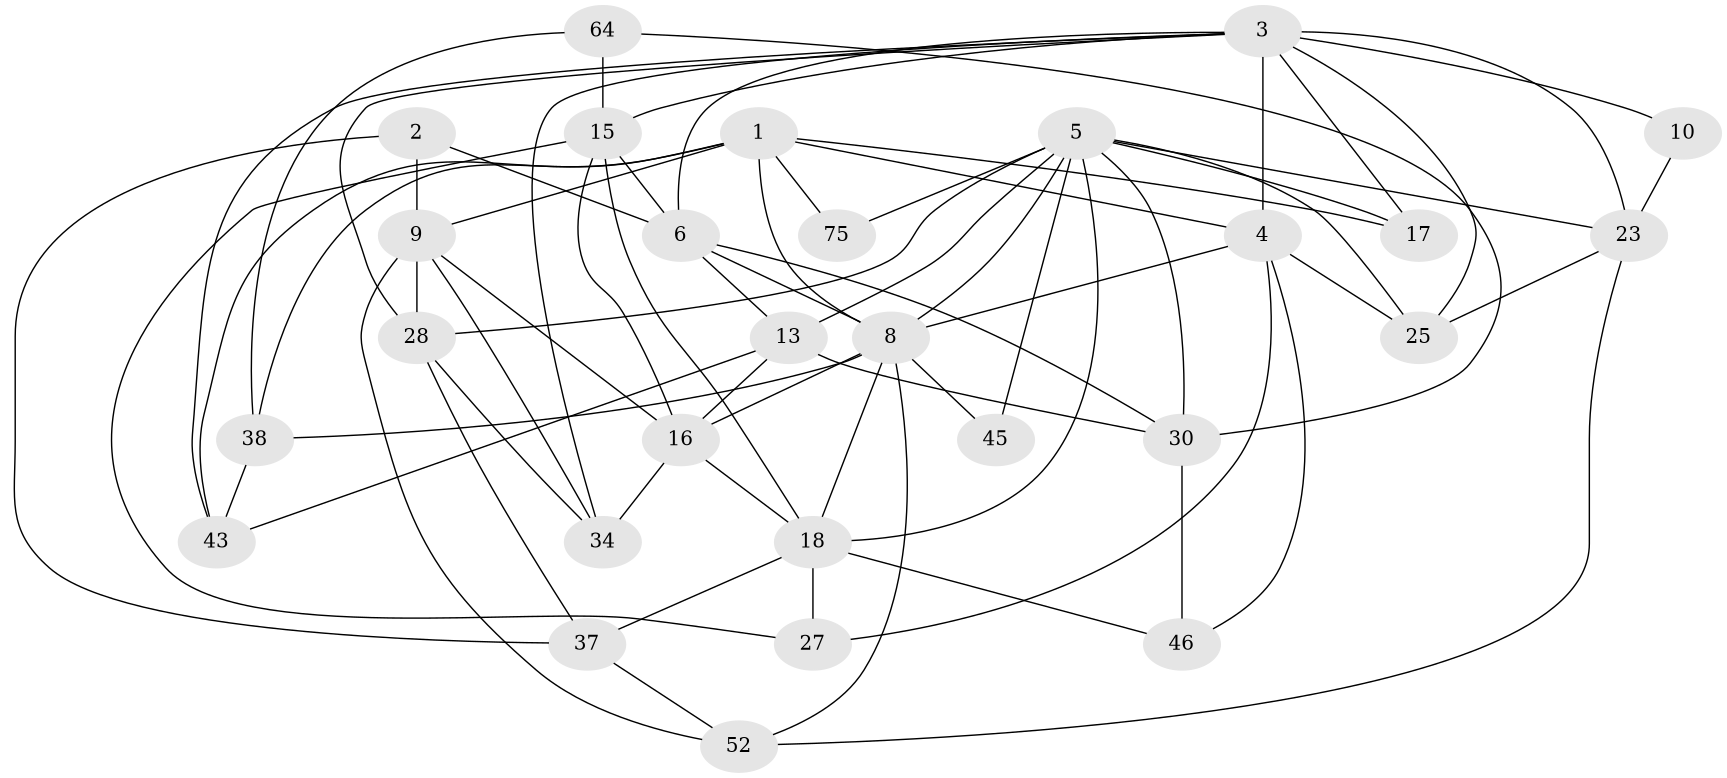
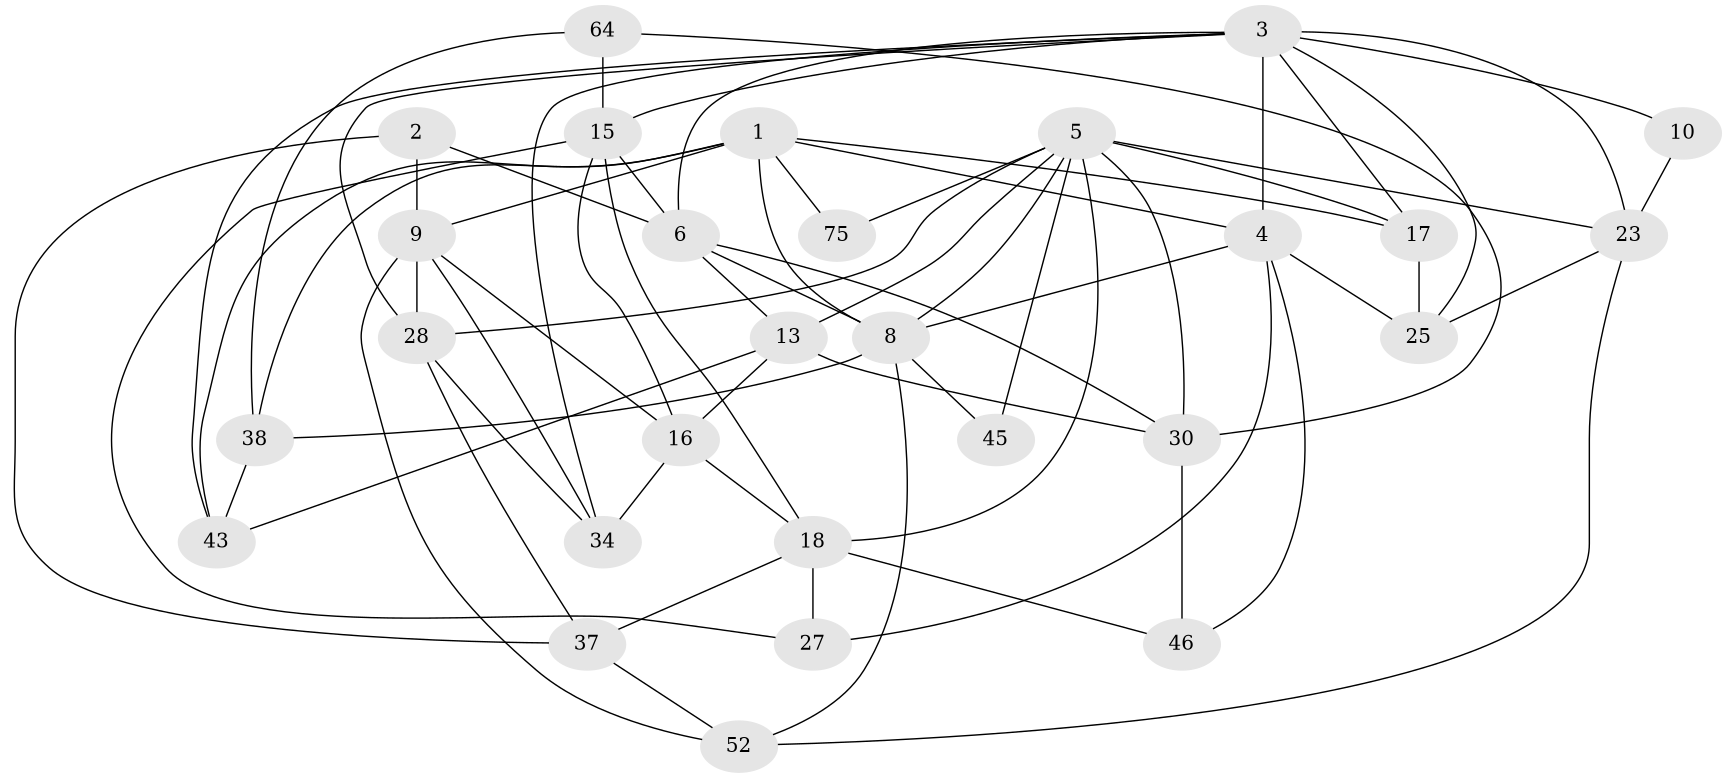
(1332, 226) -> (1419, 287)
(786, 389) -> none
(852, 440) -> none
